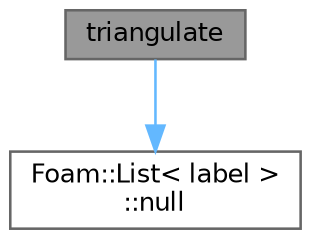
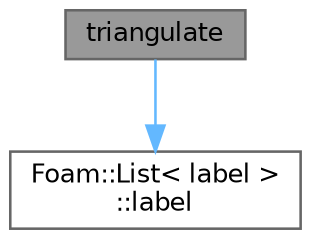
(155, 190) -> (155, 190)
